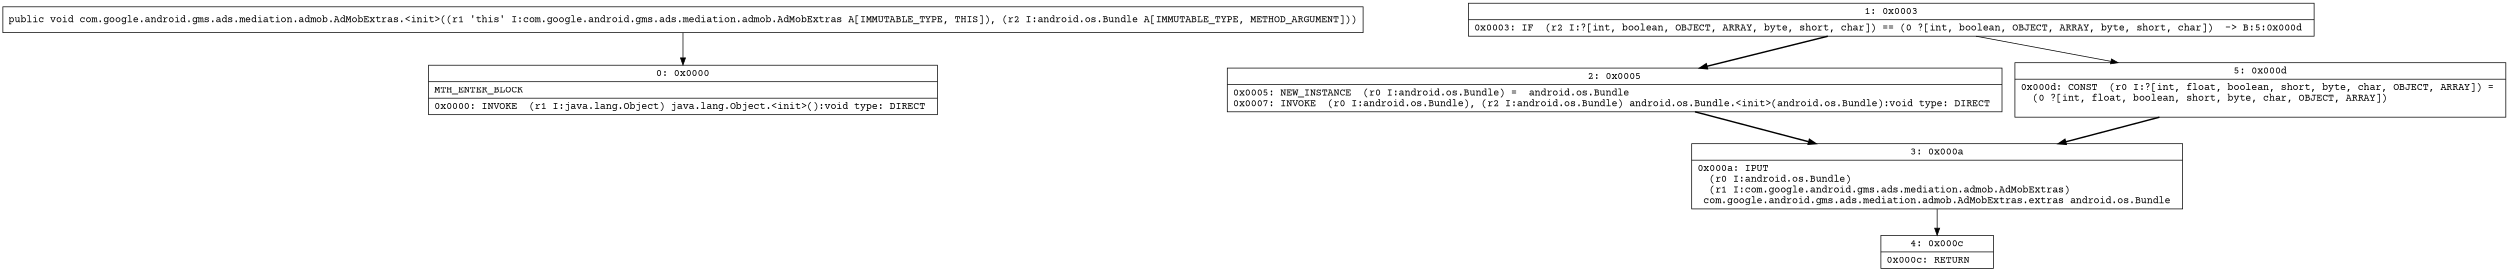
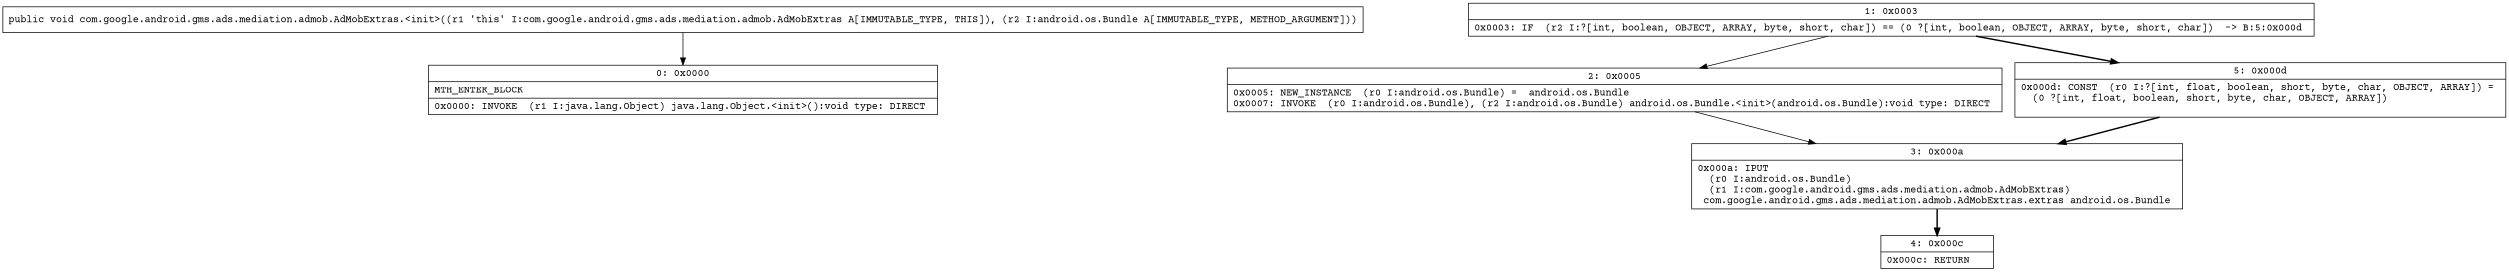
(2043, 49) -> (2043, 49)
(1767, 51) -> (1767, 51)
(1752, 127) -> (1752, 127)
(1937, 219) -> (1937, 219)
